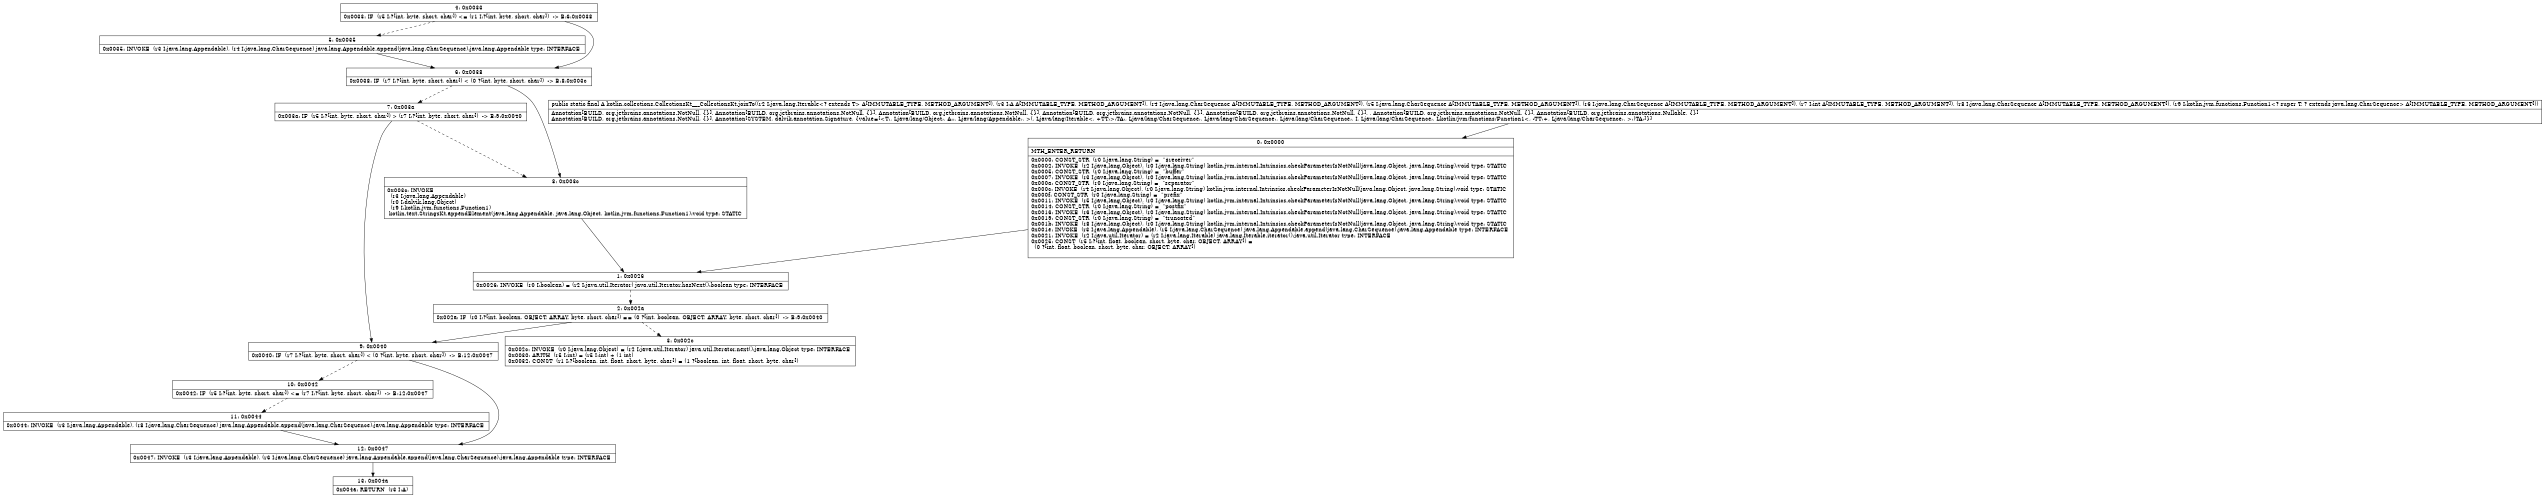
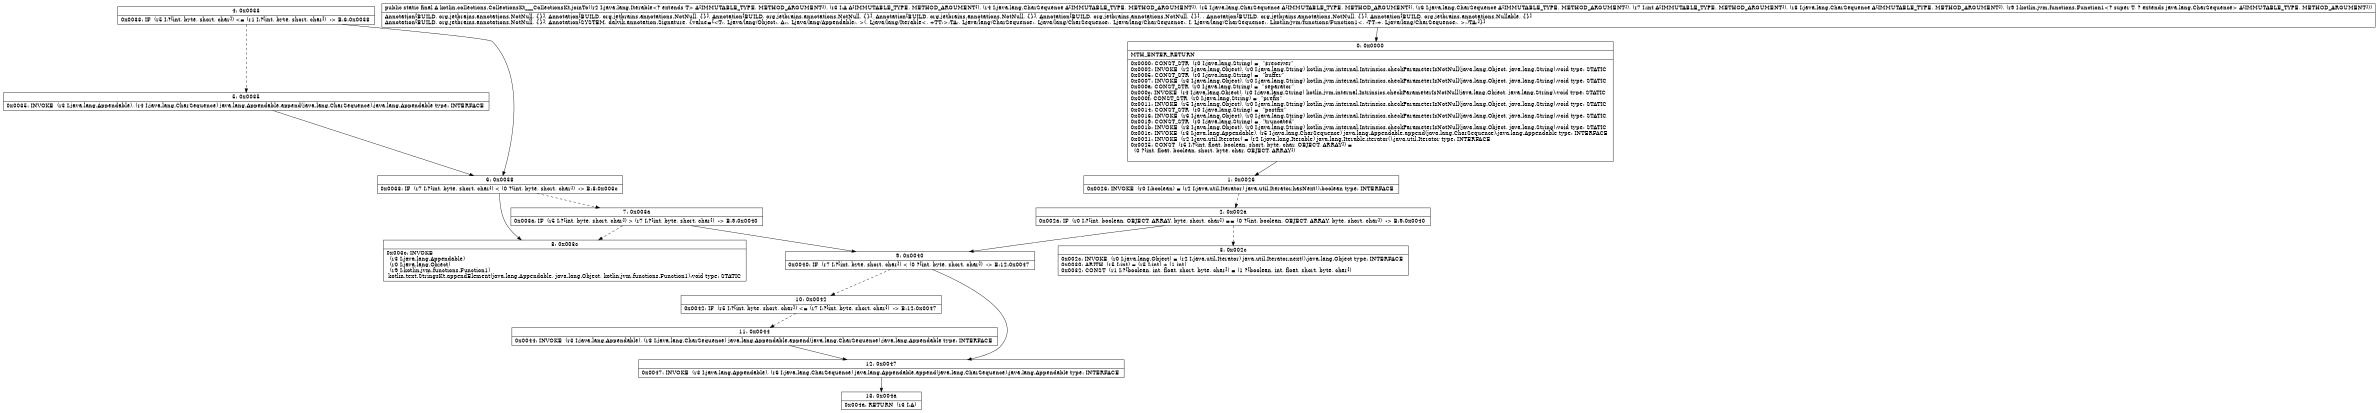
(422, 202) -> (419, 265)
(601, 244) -> none
